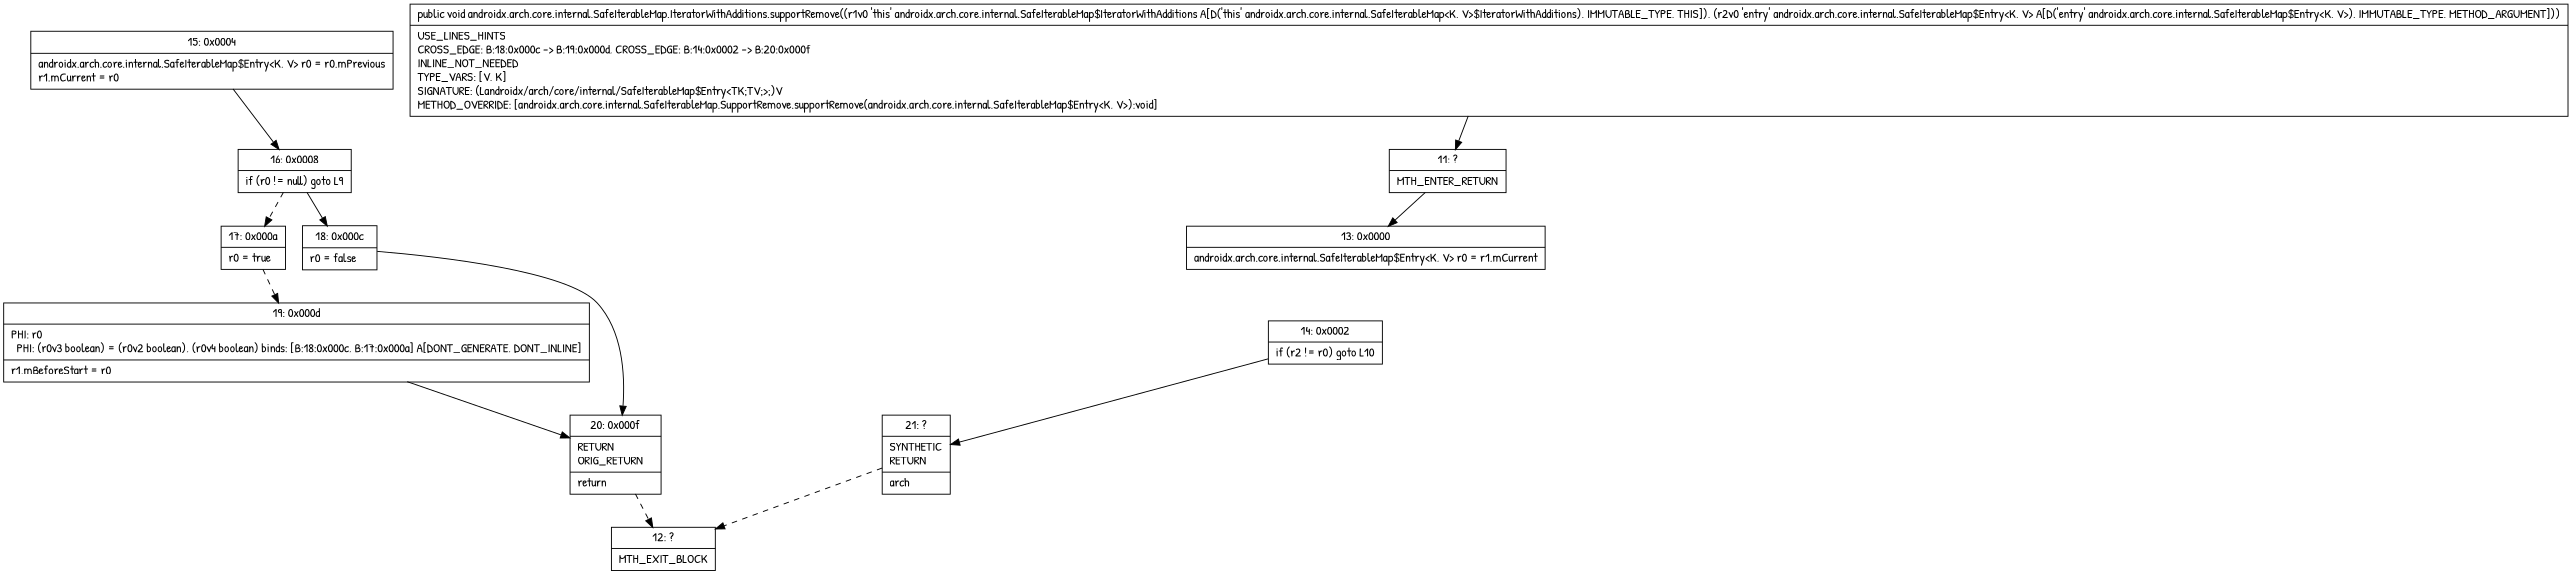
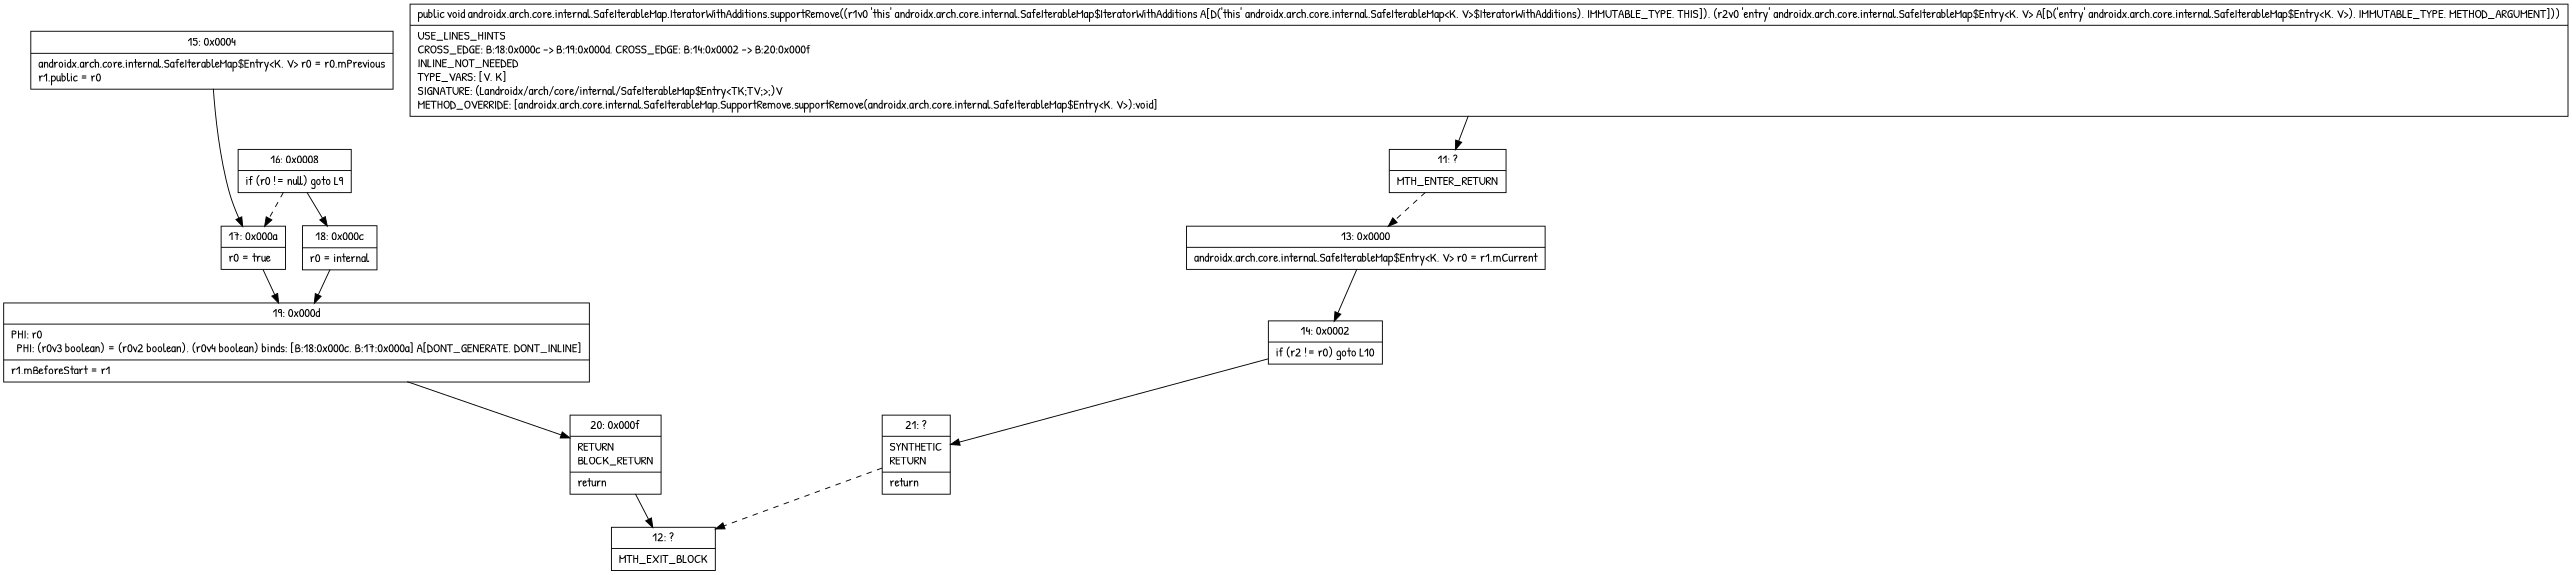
(79, 78) -> (70, 78)
(253, 115) -> (221, 155)
(1410, 206) -> (1410, 206)
(333, 258) -> (340, 258)
(544, 278) -> (324, 282)
(269, 282) -> (269, 282)
none -> (1347, 291)
(61, 371) -> (61, 371)
(611, 461) -> (616, 461)
(900, 483) -> (904, 483)
(642, 507) -> (642, 507)
